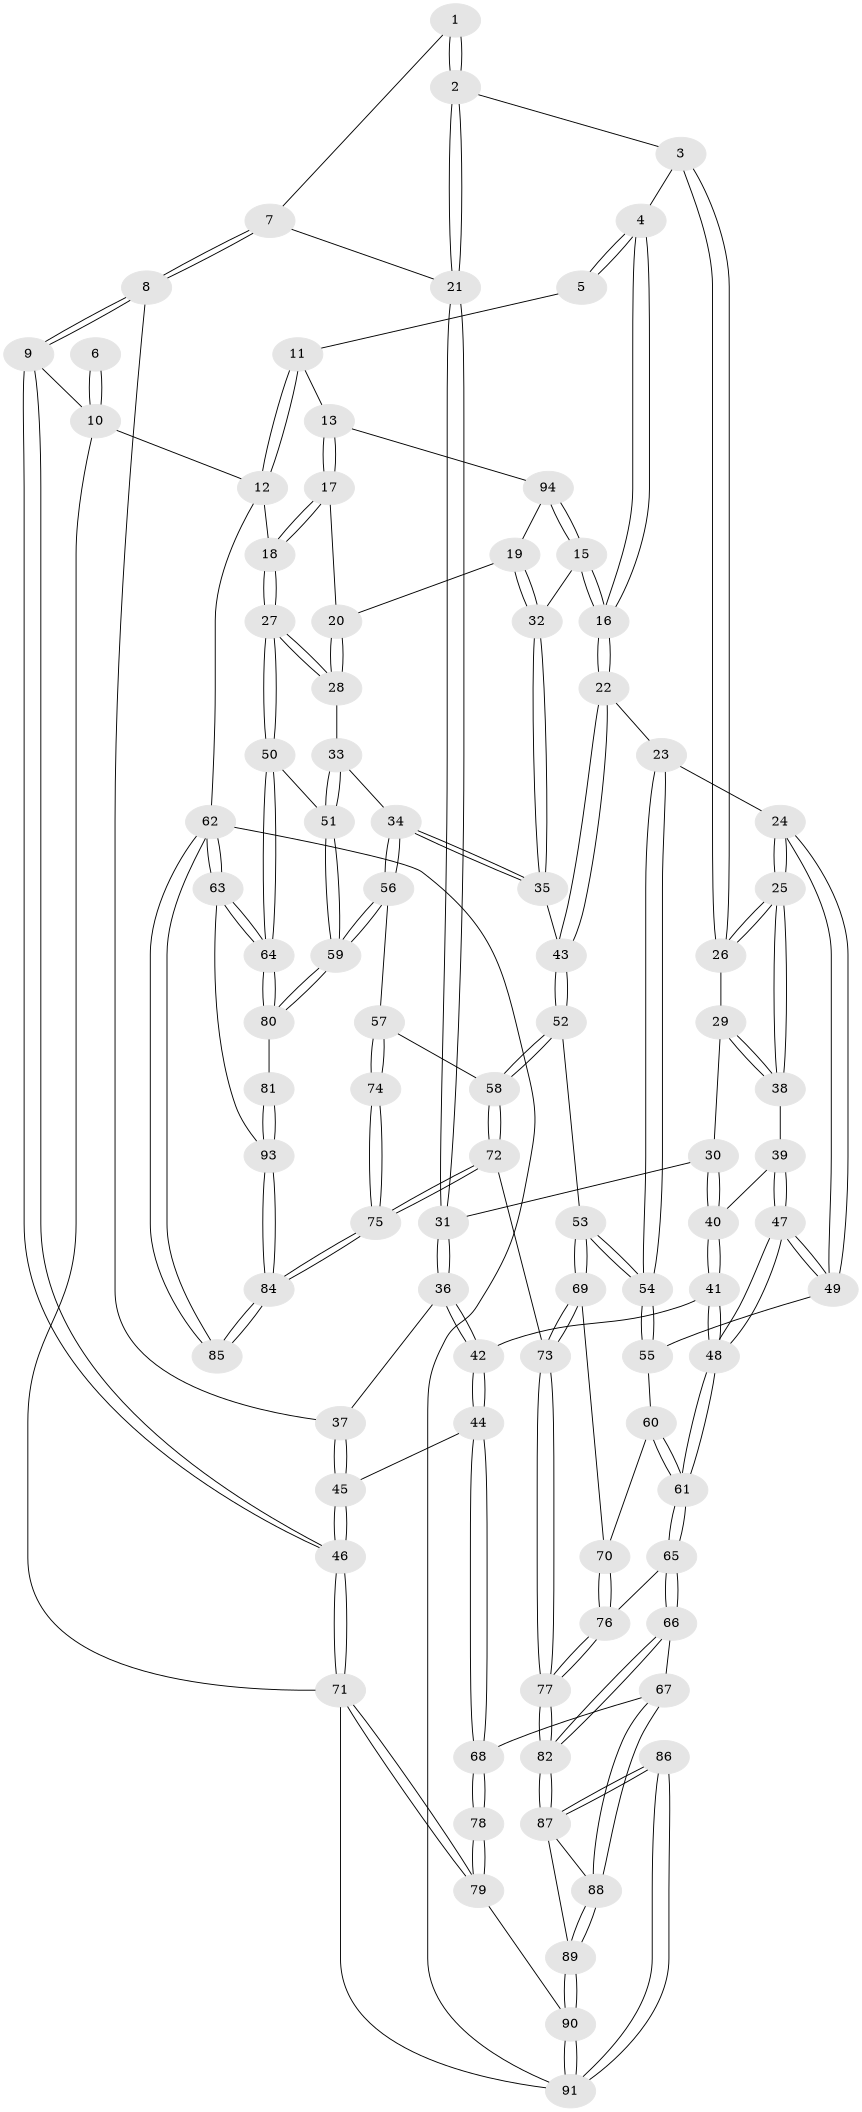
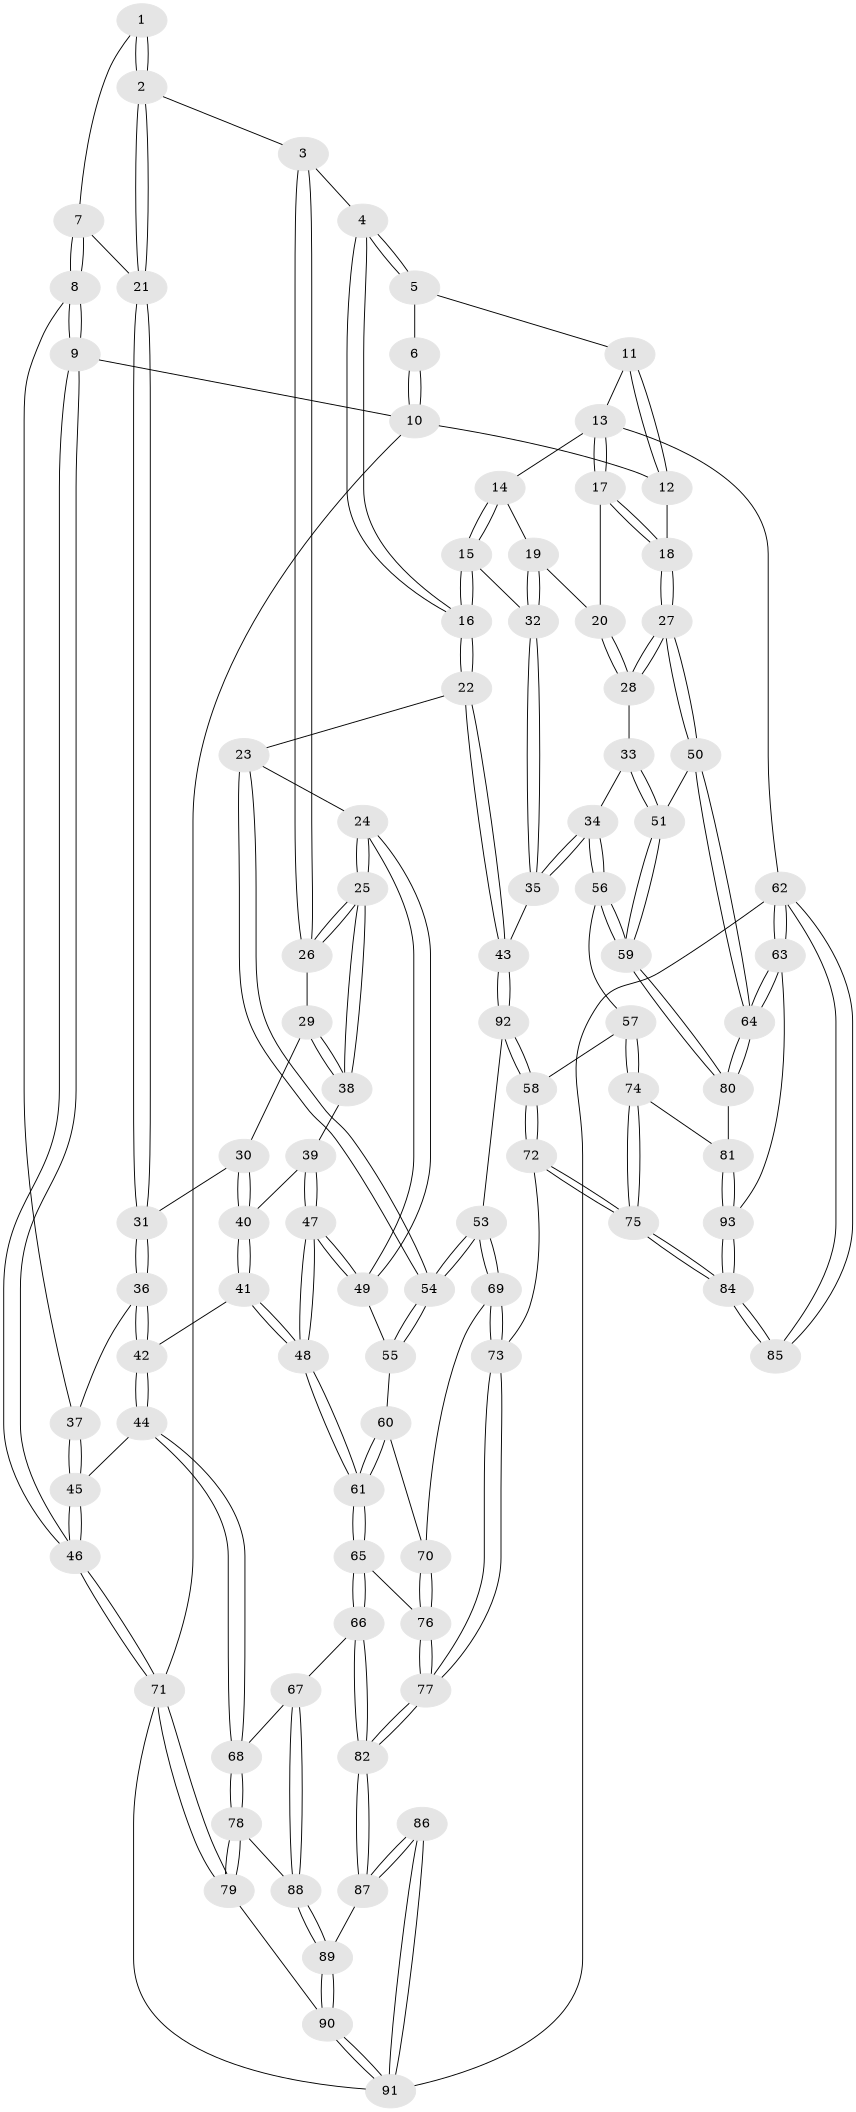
none -> (415, 321)
(548, 488) -> (500, 488)
(215, 651) -> (768, 611)
(561, 1022) -> (504, 1022)
none -> (681, 1123)
(571, 1857) -> (266, 1857)
